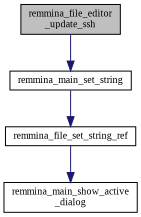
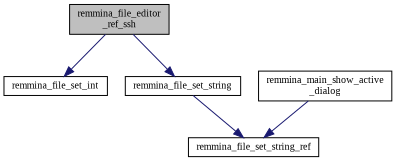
(71, 19) -> (119, 19)
(71, 81) -> (183, 86)
none -> (56, 86)
(71, 159) -> (290, 116)
